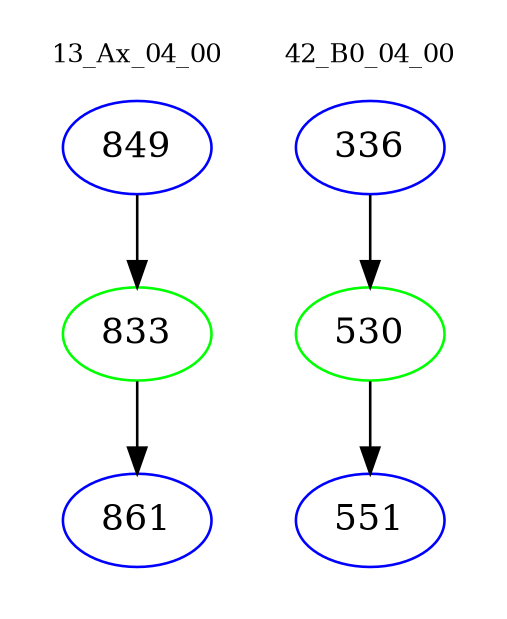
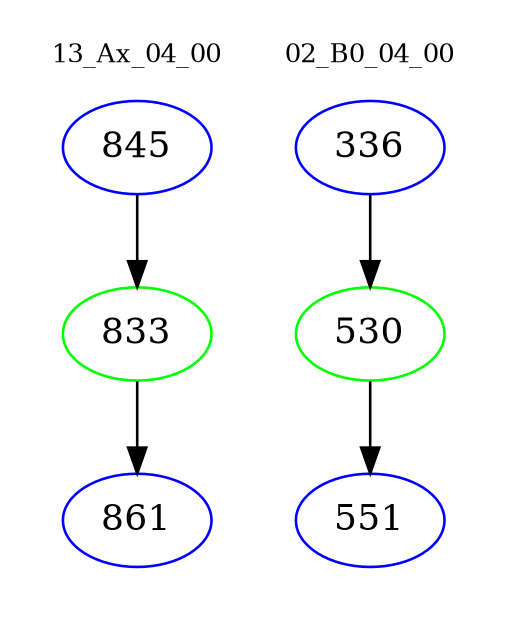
(370, 56) -> (370, 56)
(137, 148) -> (137, 148)
